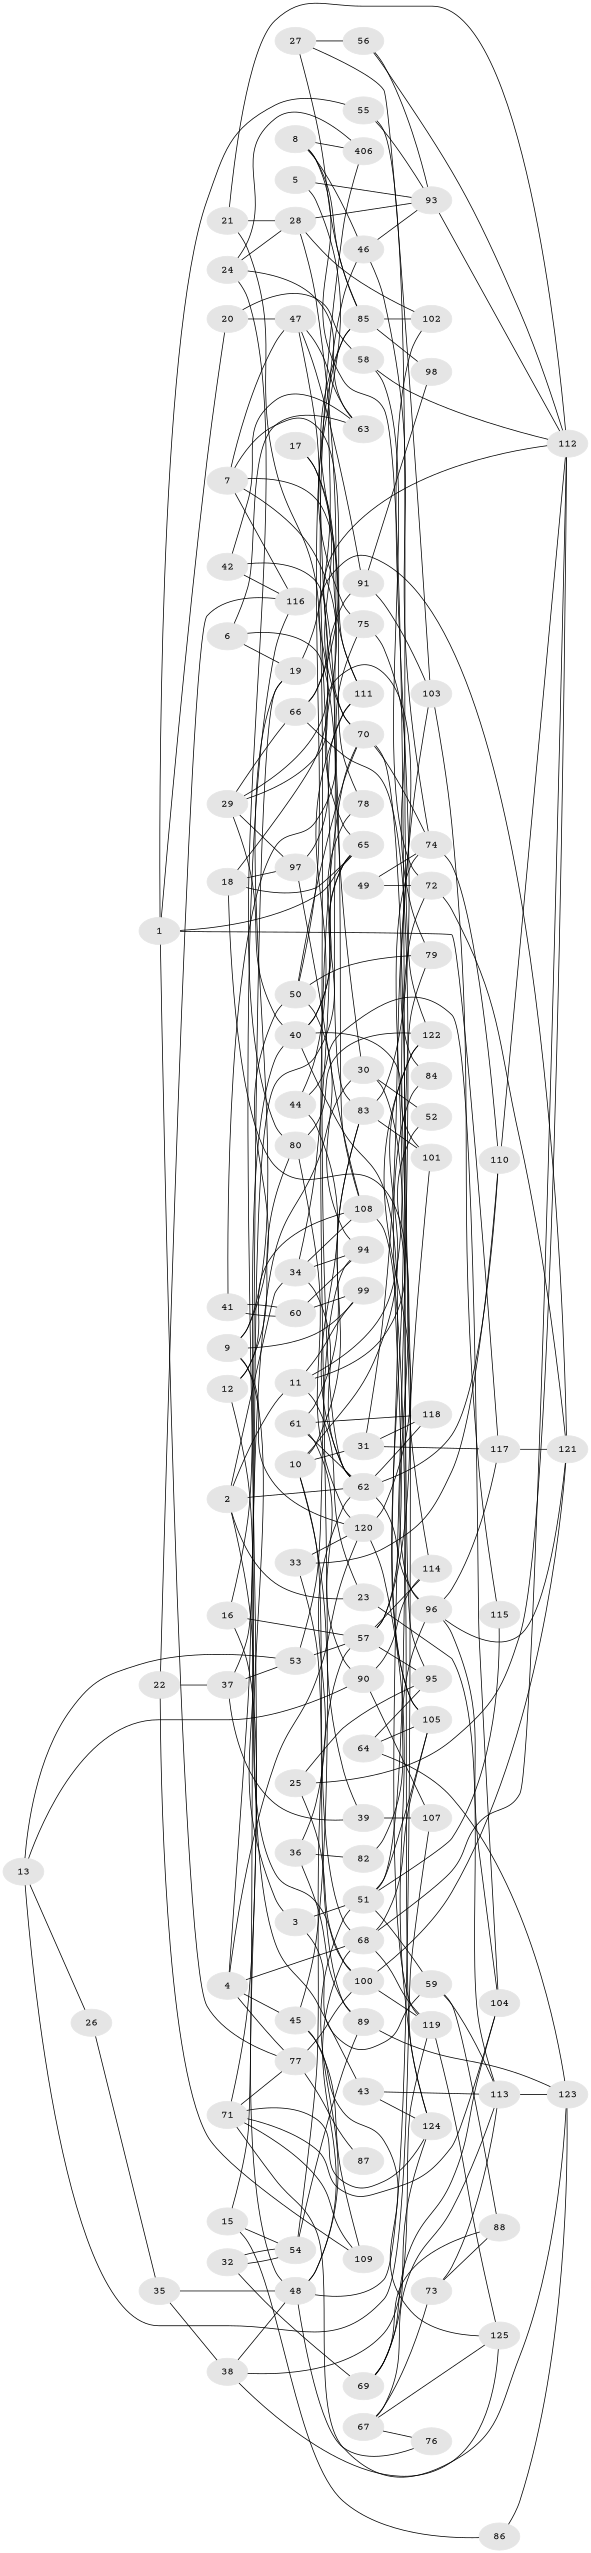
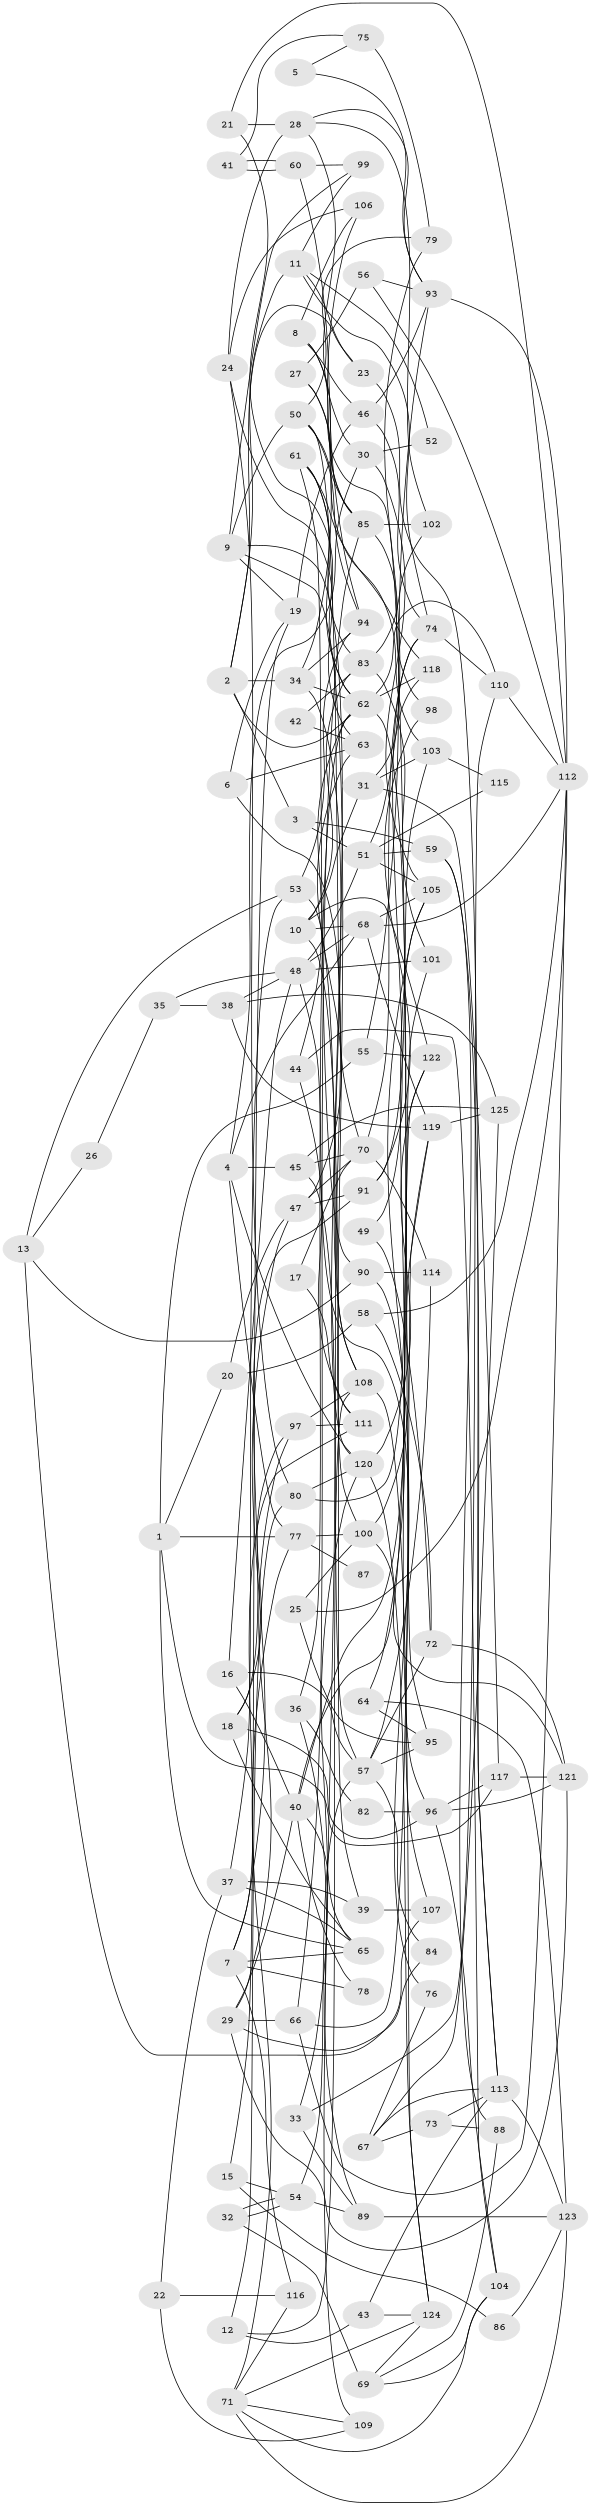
(363, 151) -> (363, 206)
(258, 582) -> none
